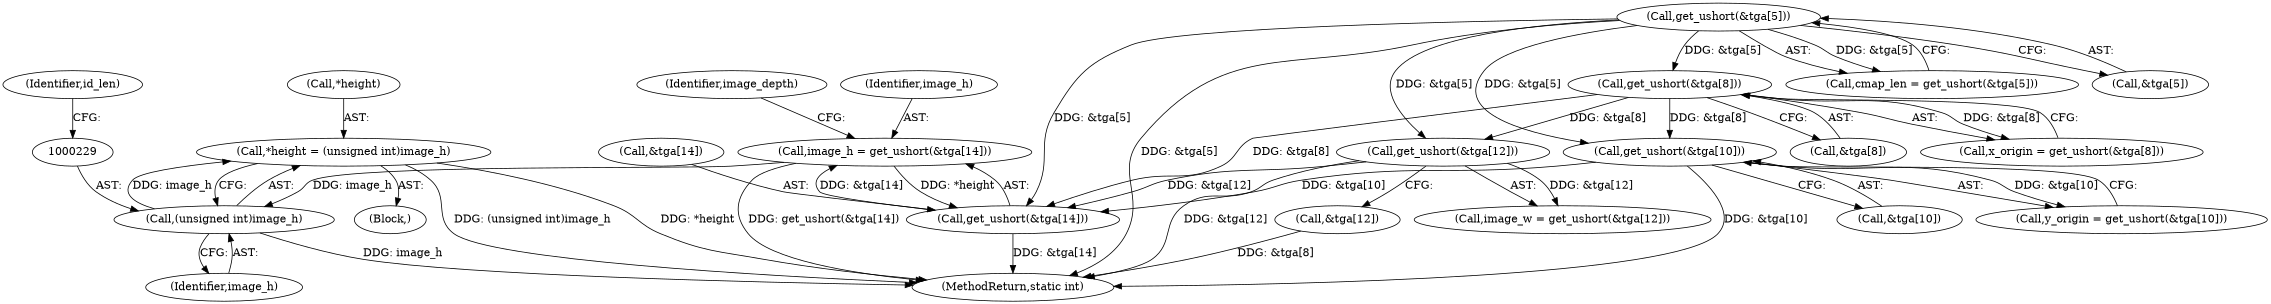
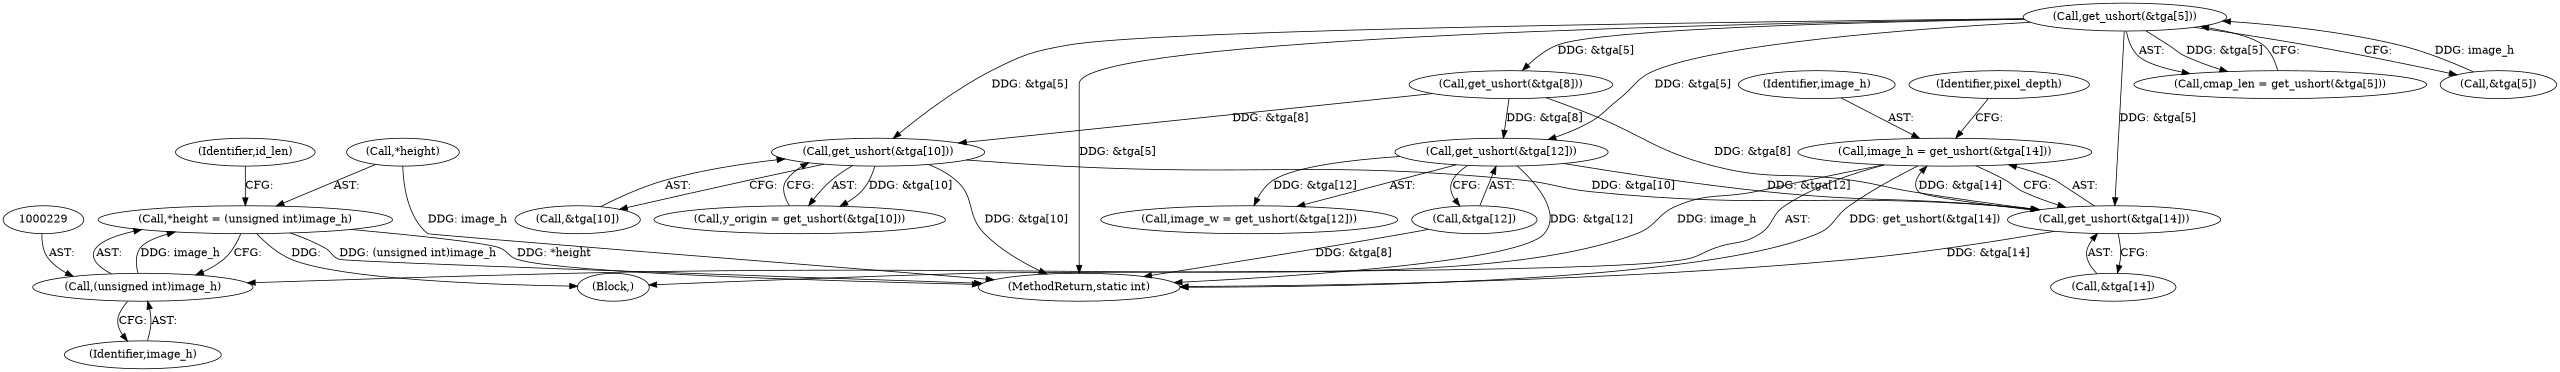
(2103, 51) -> (2475, 51)
(732, 85) -> (1999, 85)
(73, 115) -> (245, 182)
(1848, 152) -> none
(2062, 152) -> none
(413, 186) -> (308, 253)
(958, 186) -> (2039, 186)
none -> (1486, 190)
none -> (2121, 250)
none -> (1503, 269)
(581, 276) -> (670, 254)
